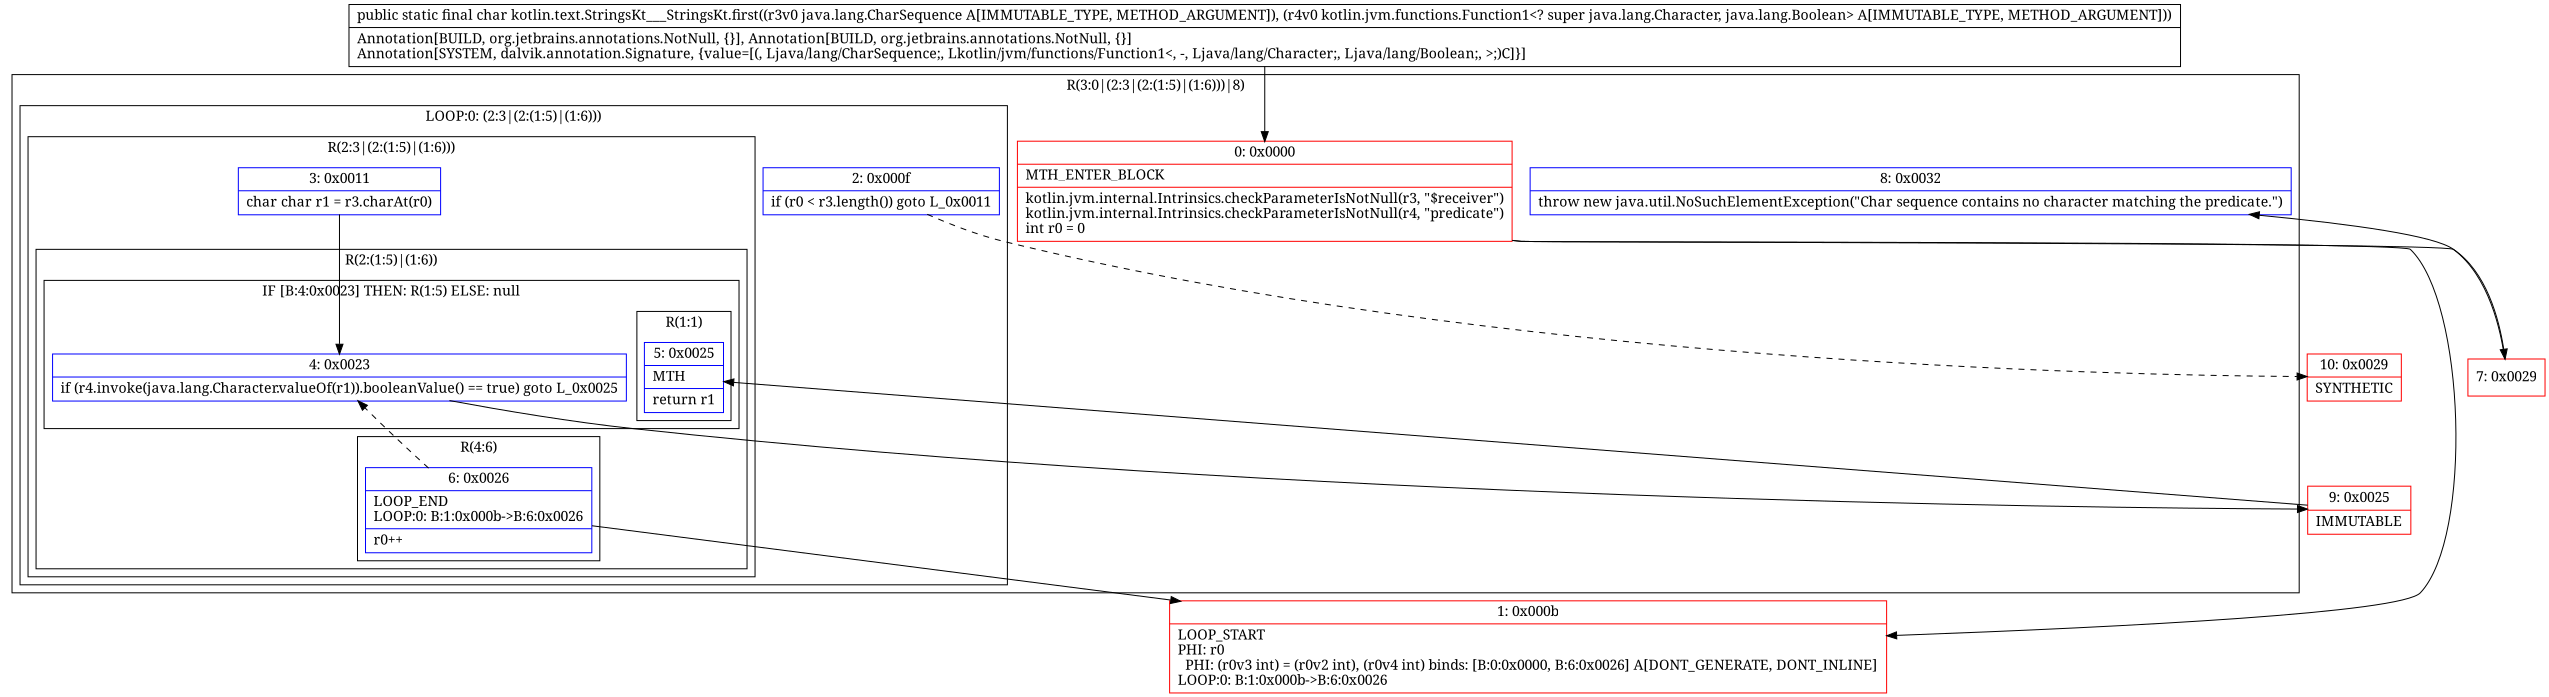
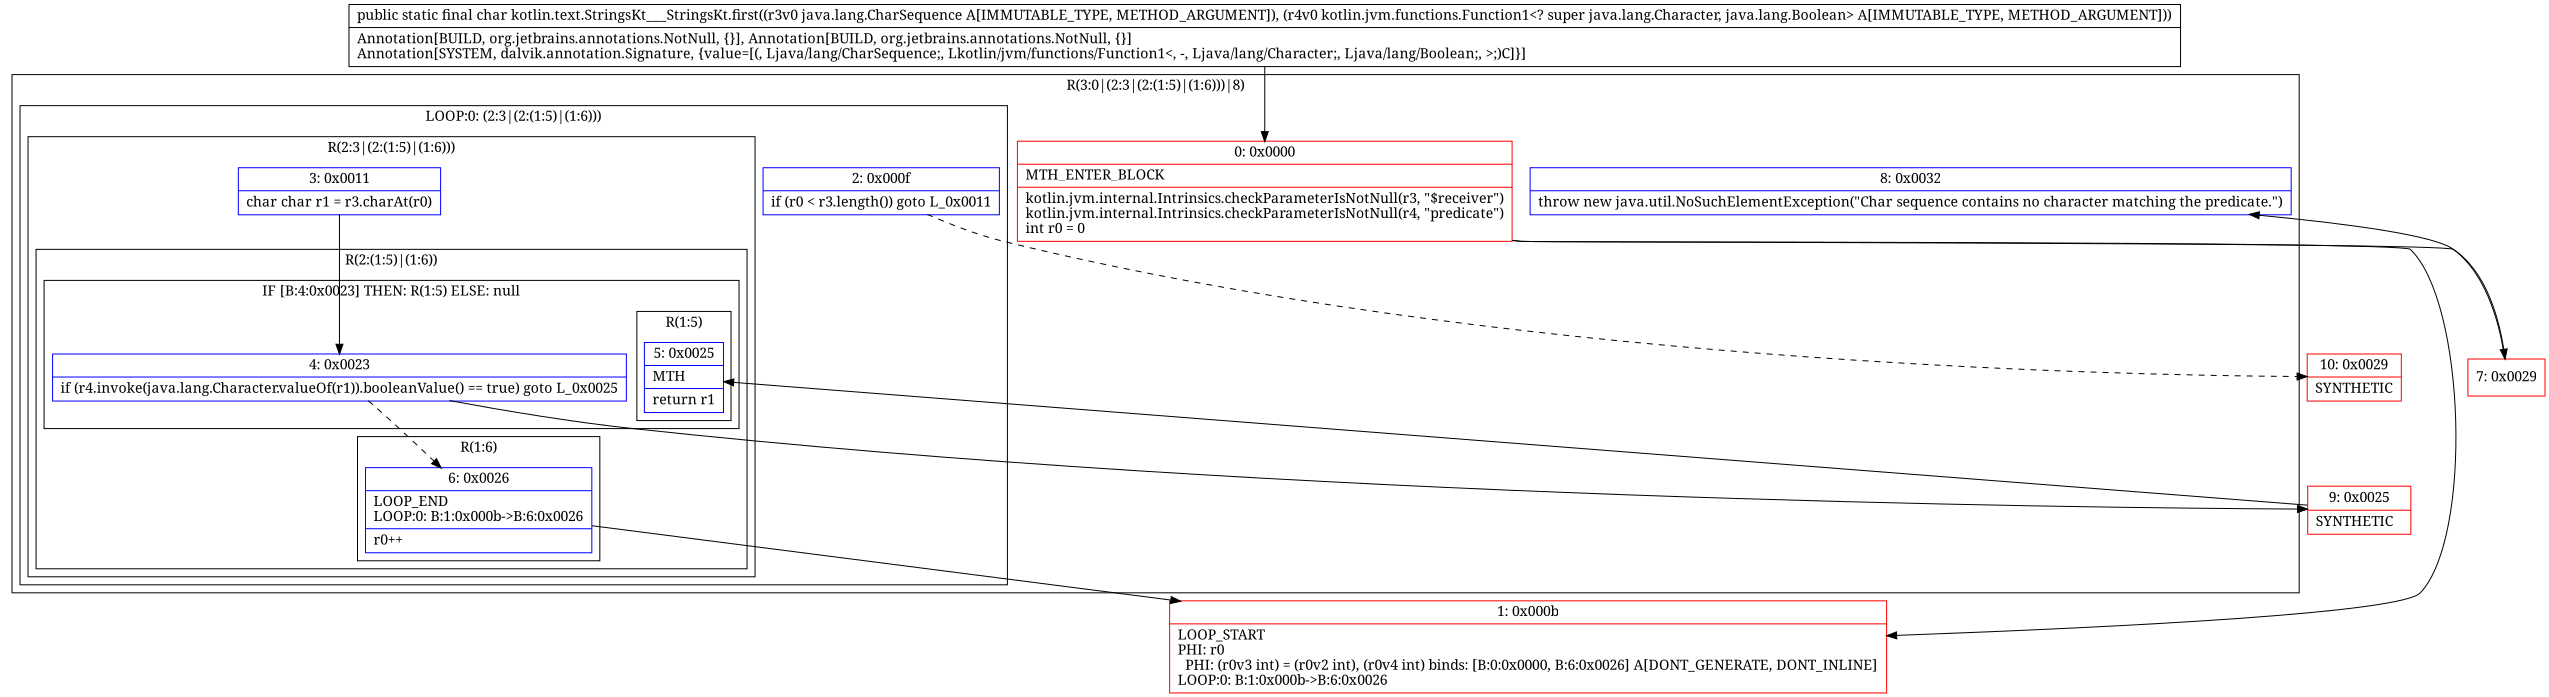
(684, 323) -> (684, 323)
(401, 443) -> (392, 421)
(479, 448) -> (479, 448)
(2359, 522) -> (2355, 522)
